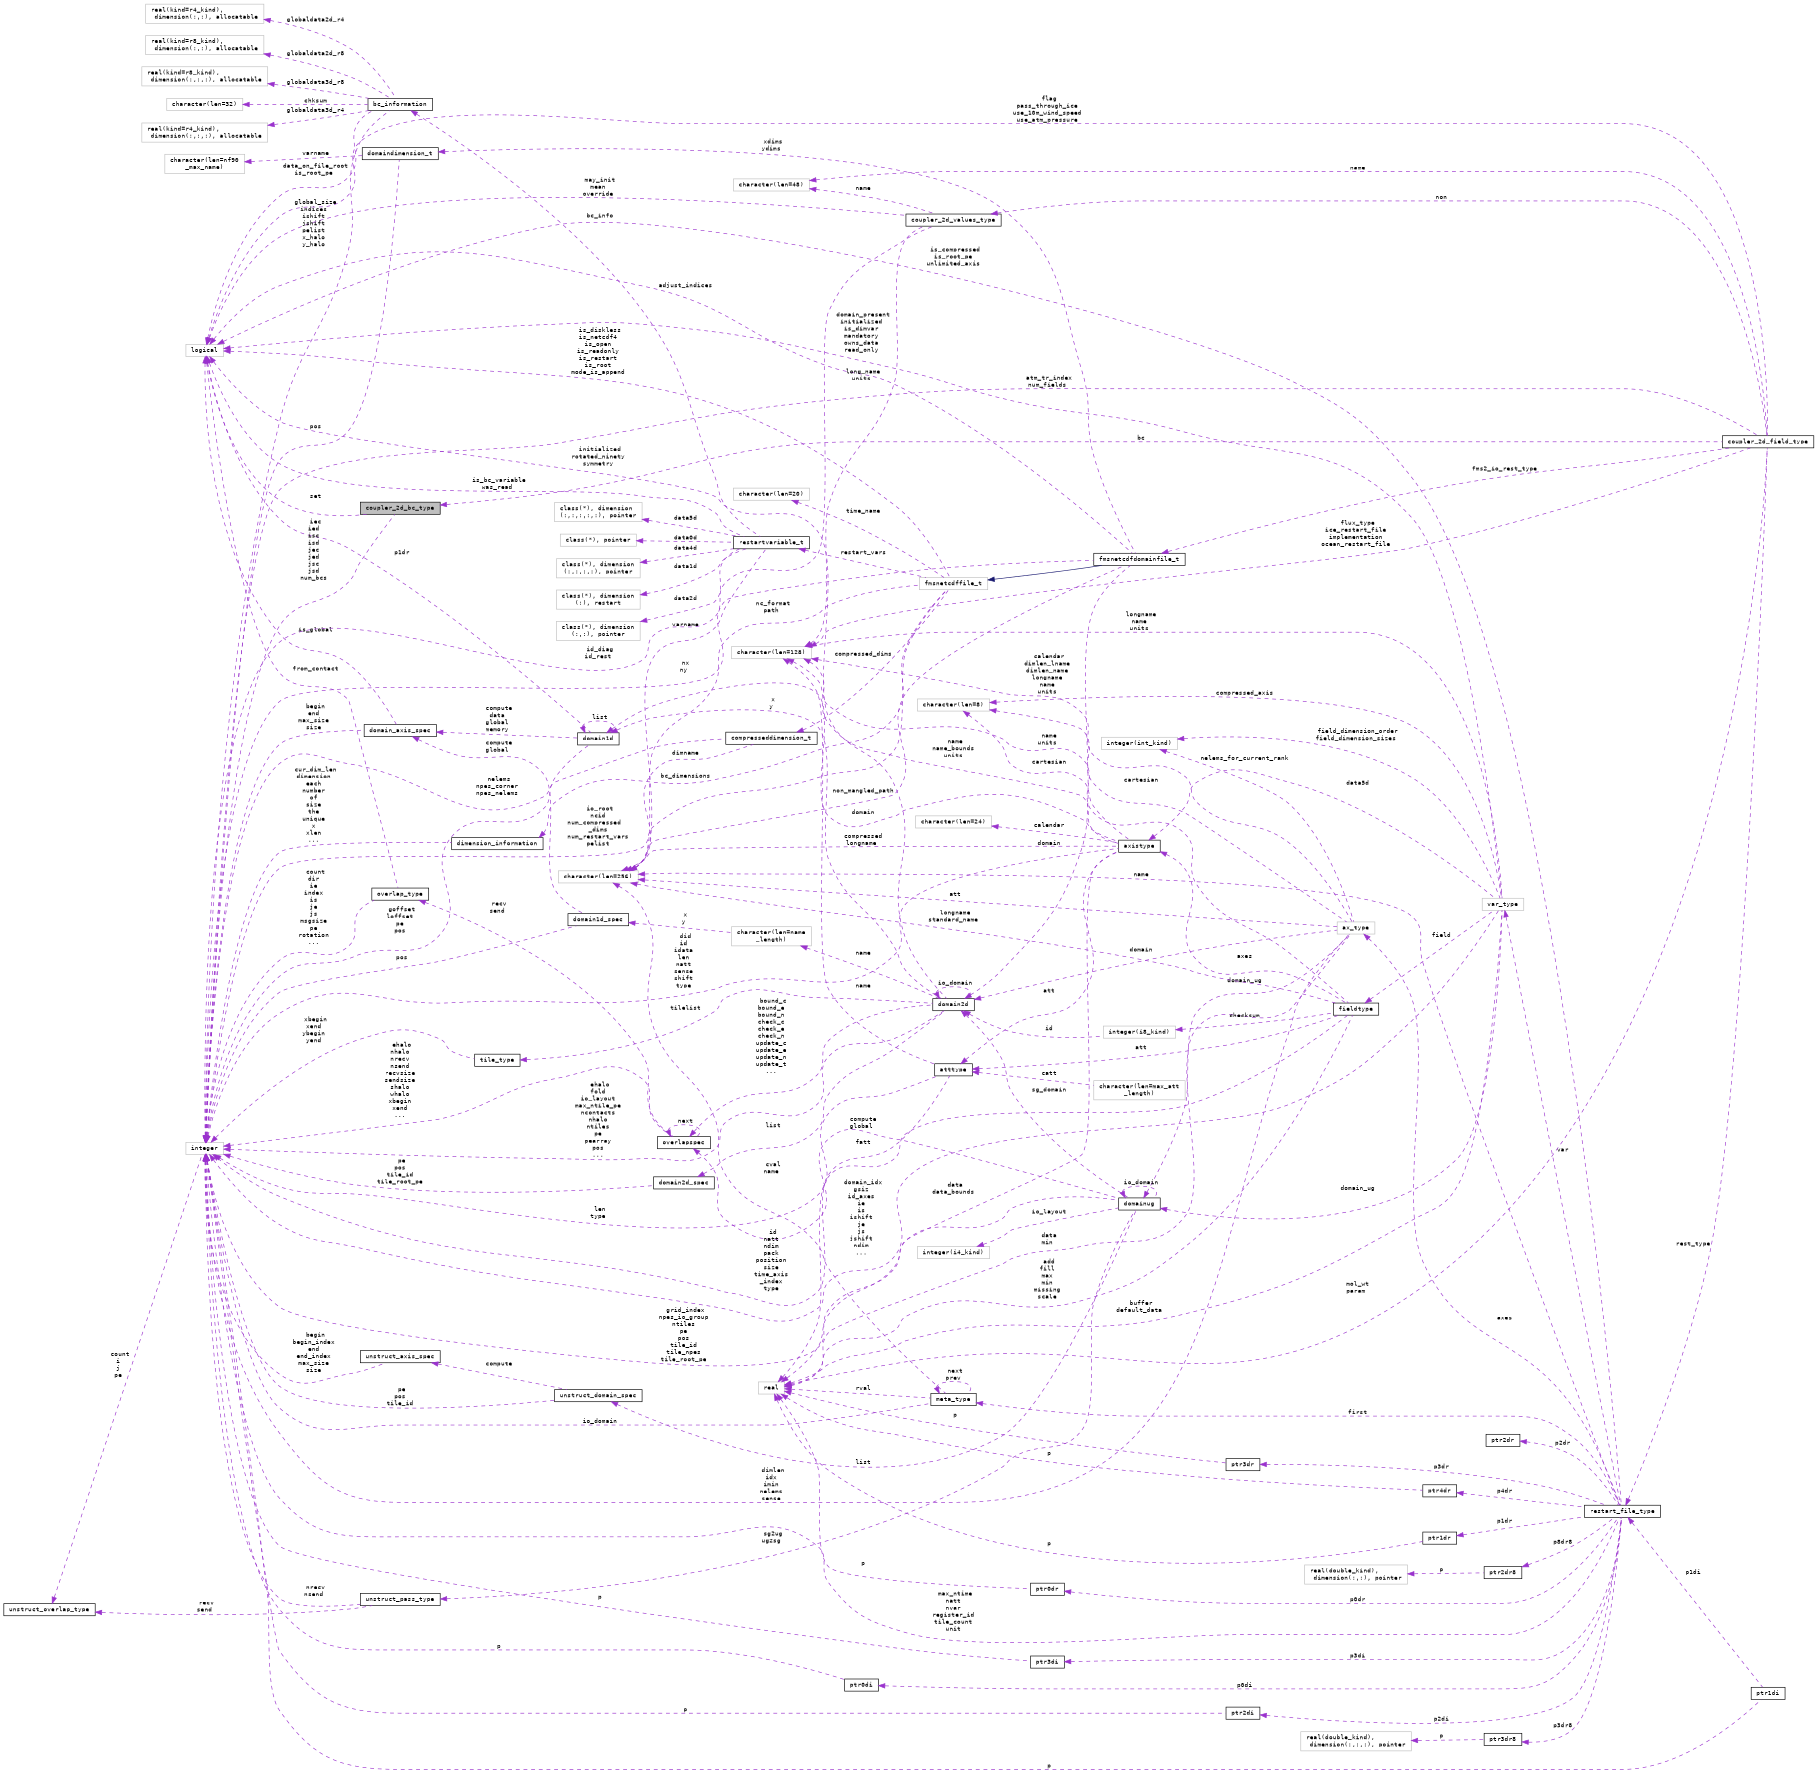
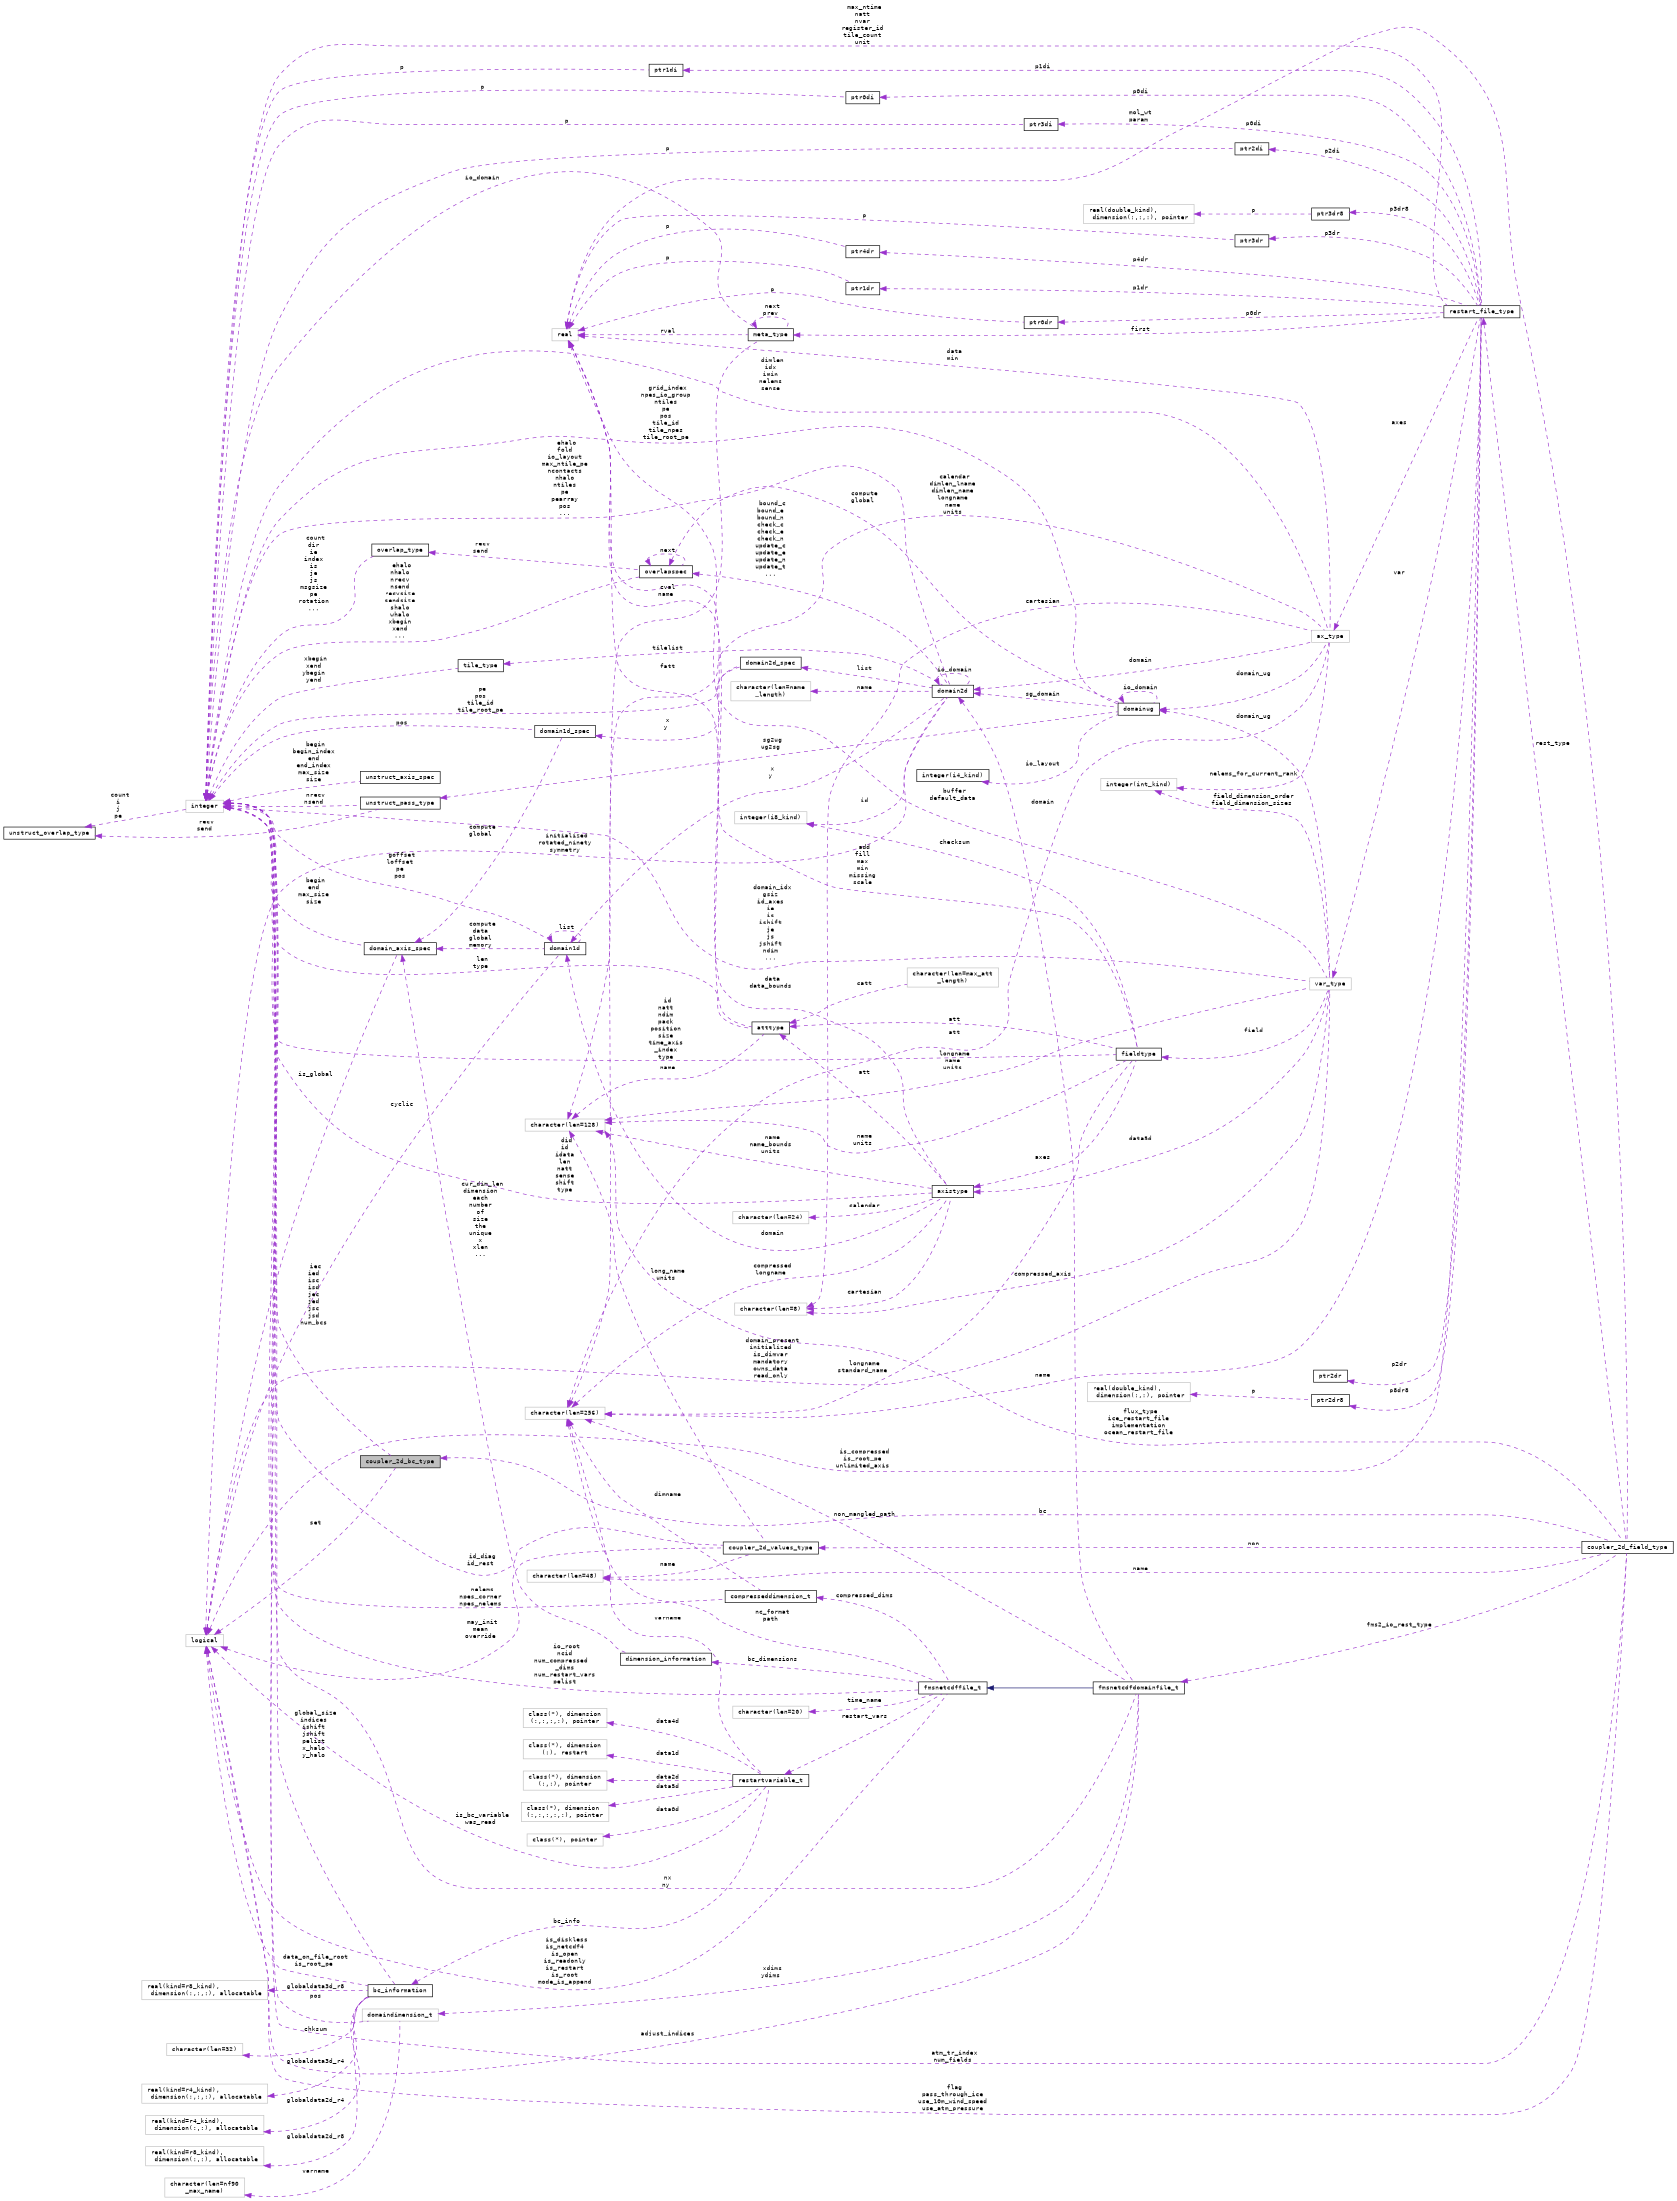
(400, 154) -> (400, 2015)
(400, 553) -> (400, 1104)
(954, 584) -> (953, 1688)
(261, 638) -> none
(249, 905) -> (468, 1338)
(683, 928) -> (697, 737)
(1035, 1036) -> (897, 803)
(954, 1253) -> (953, 776)
(598, 1396) -> none
(1697, 1605) -> (1168, 70)
(1356, 1656) -> (1252, 124)
